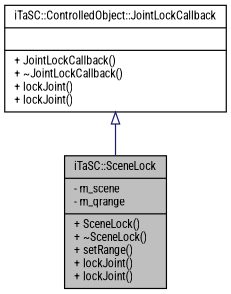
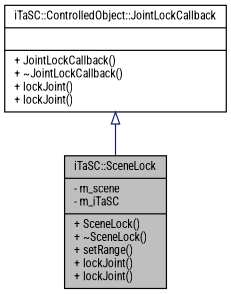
(100, 202) -> (97, 202)
